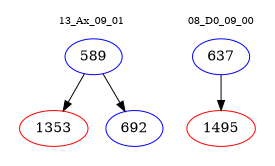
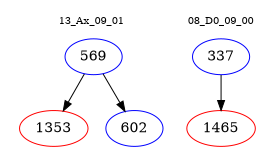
(94, 57) -> (94, 57)
(221, 57) -> (221, 57)
(134, 128) -> (134, 128)
(221, 128) -> (221, 128)
